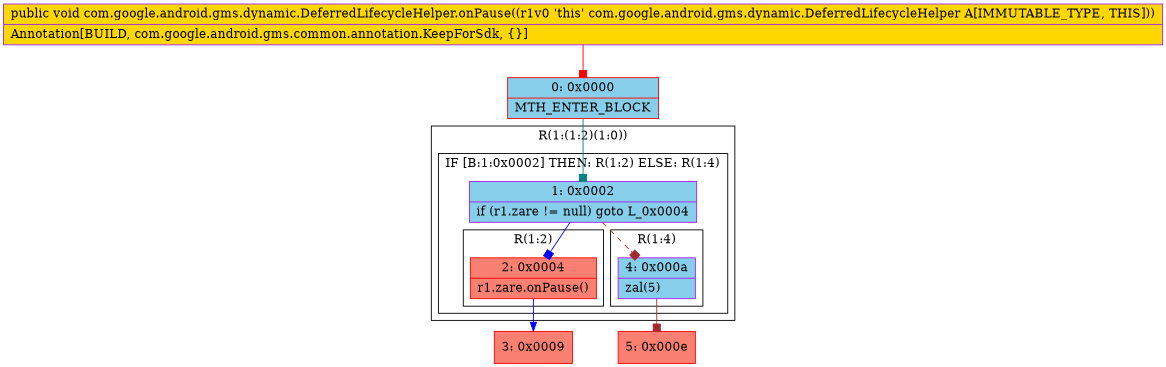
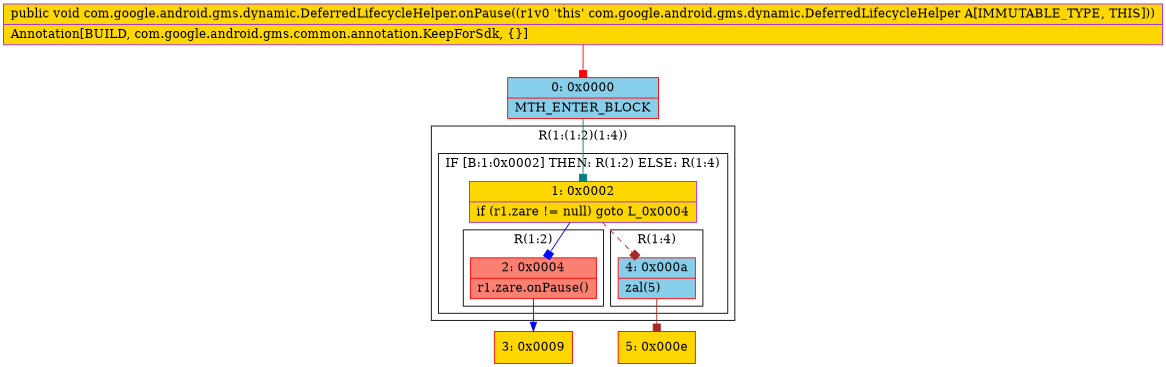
(583, 136) -> (583, 136)
(583, 202) -> (583, 202)
(657, 278) -> (657, 278)
(533, 347) -> (533, 347)
(657, 347) -> (657, 347)
